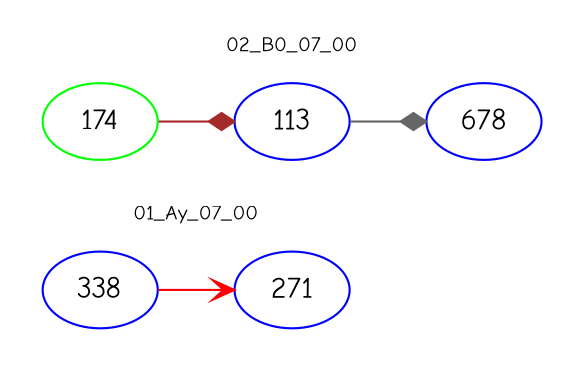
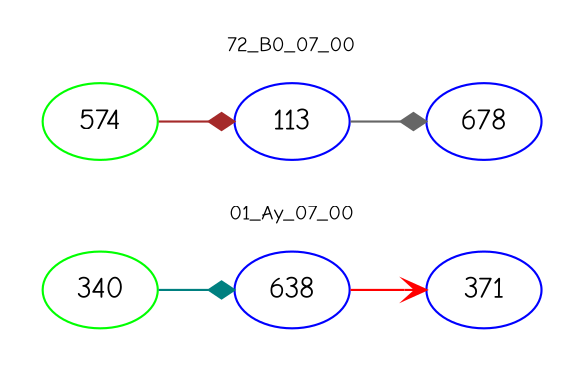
(292, 46) -> (292, 46)
(100, 122) -> (100, 122)
none -> (100, 290)
(100, 290) -> (292, 290)
(292, 290) -> (484, 290)
